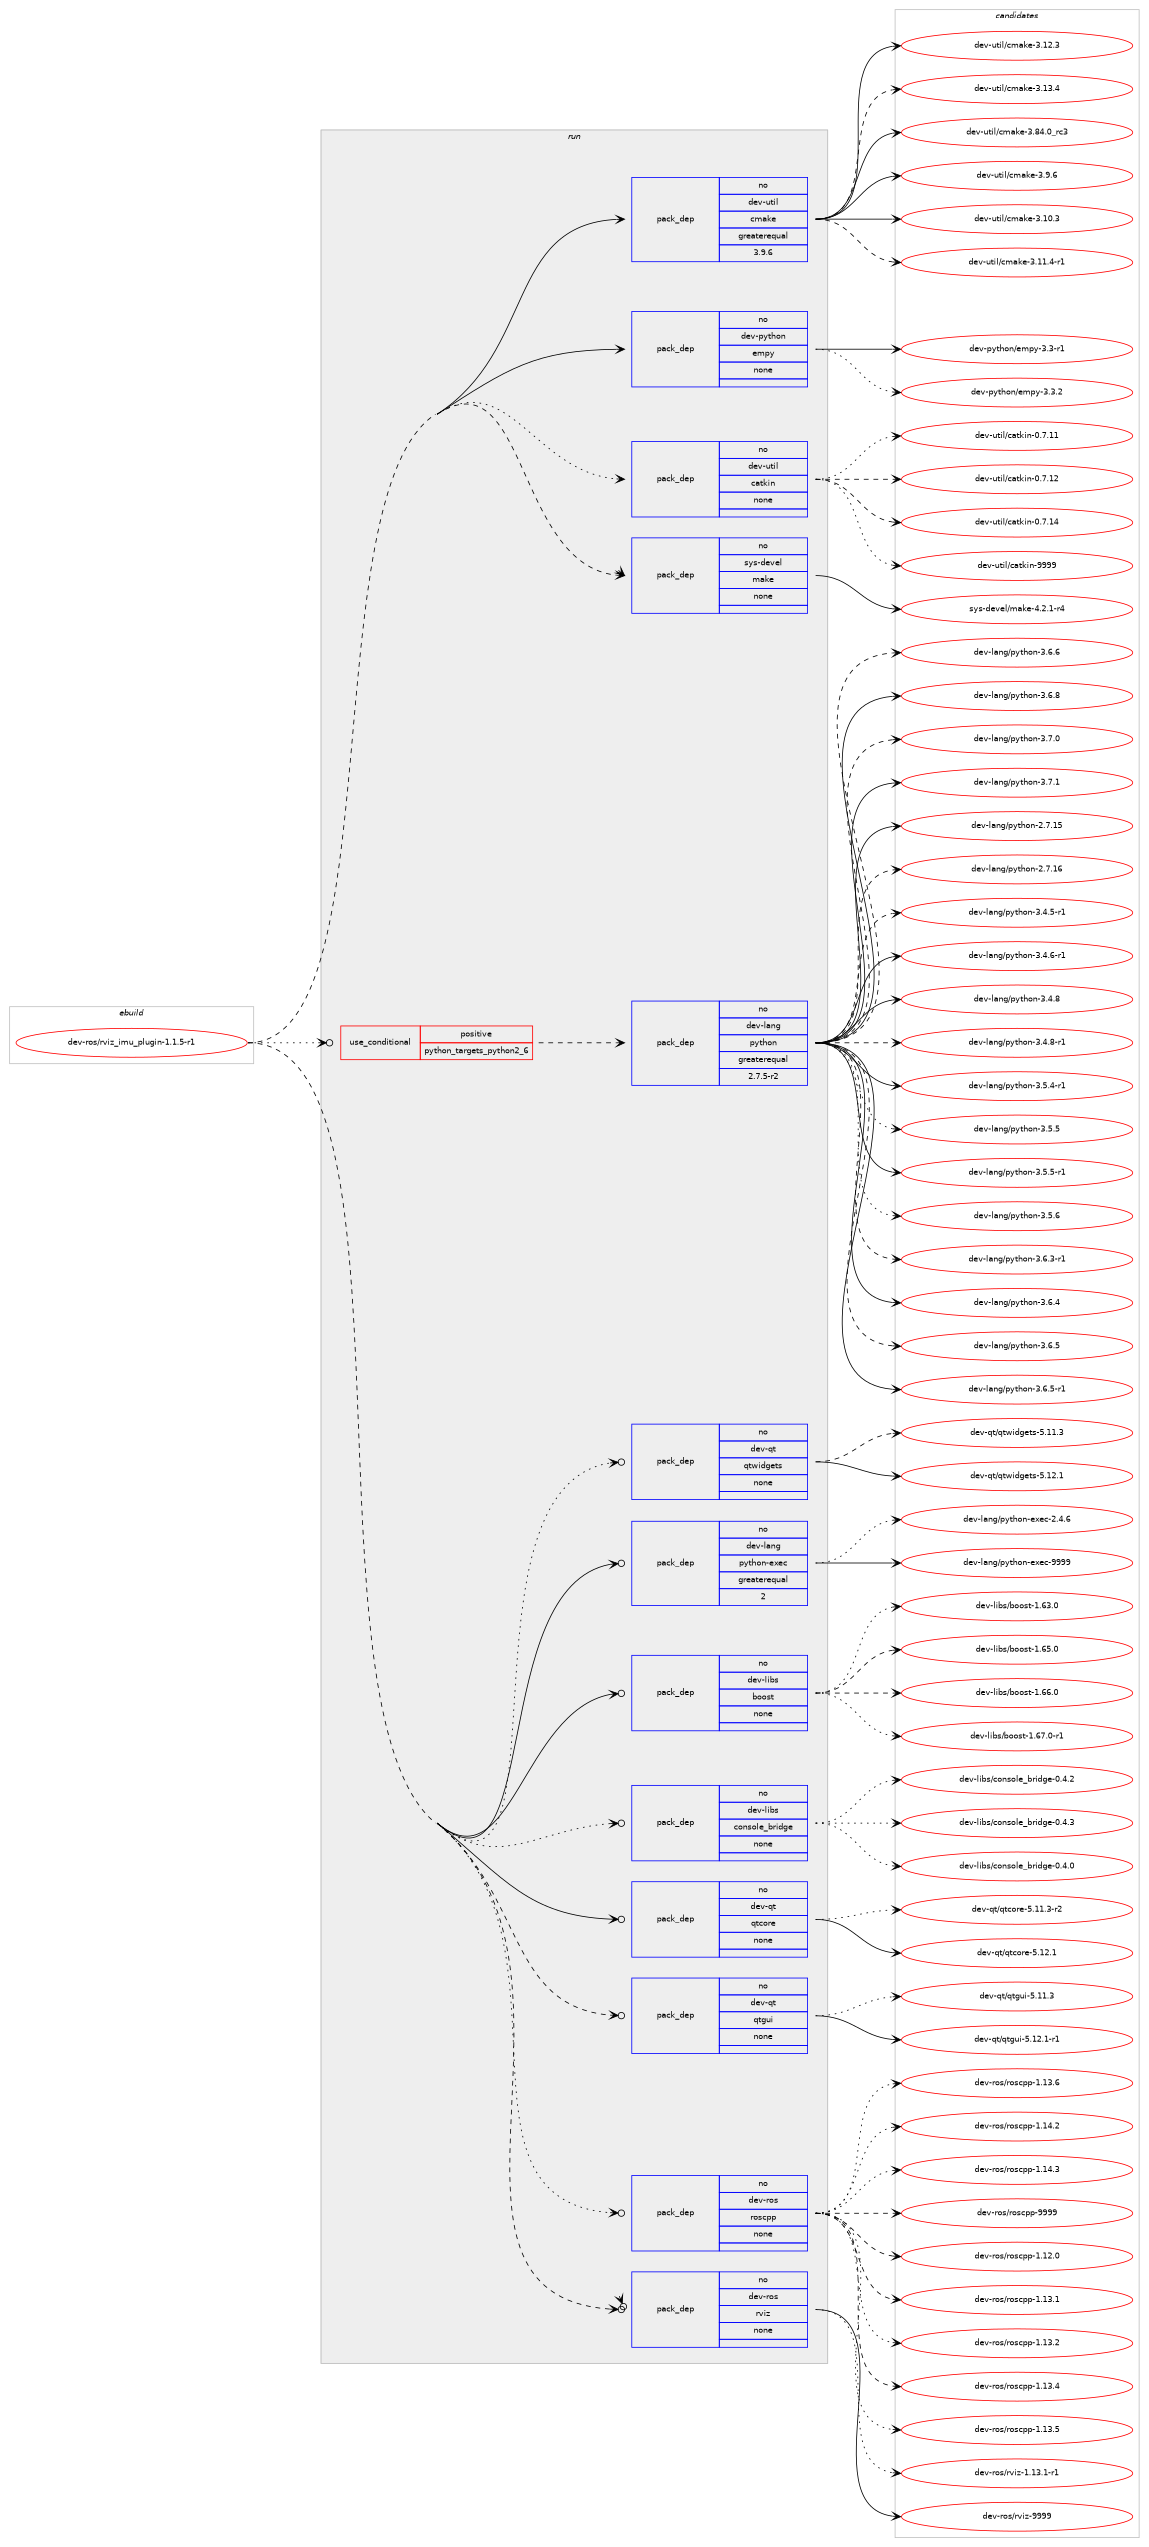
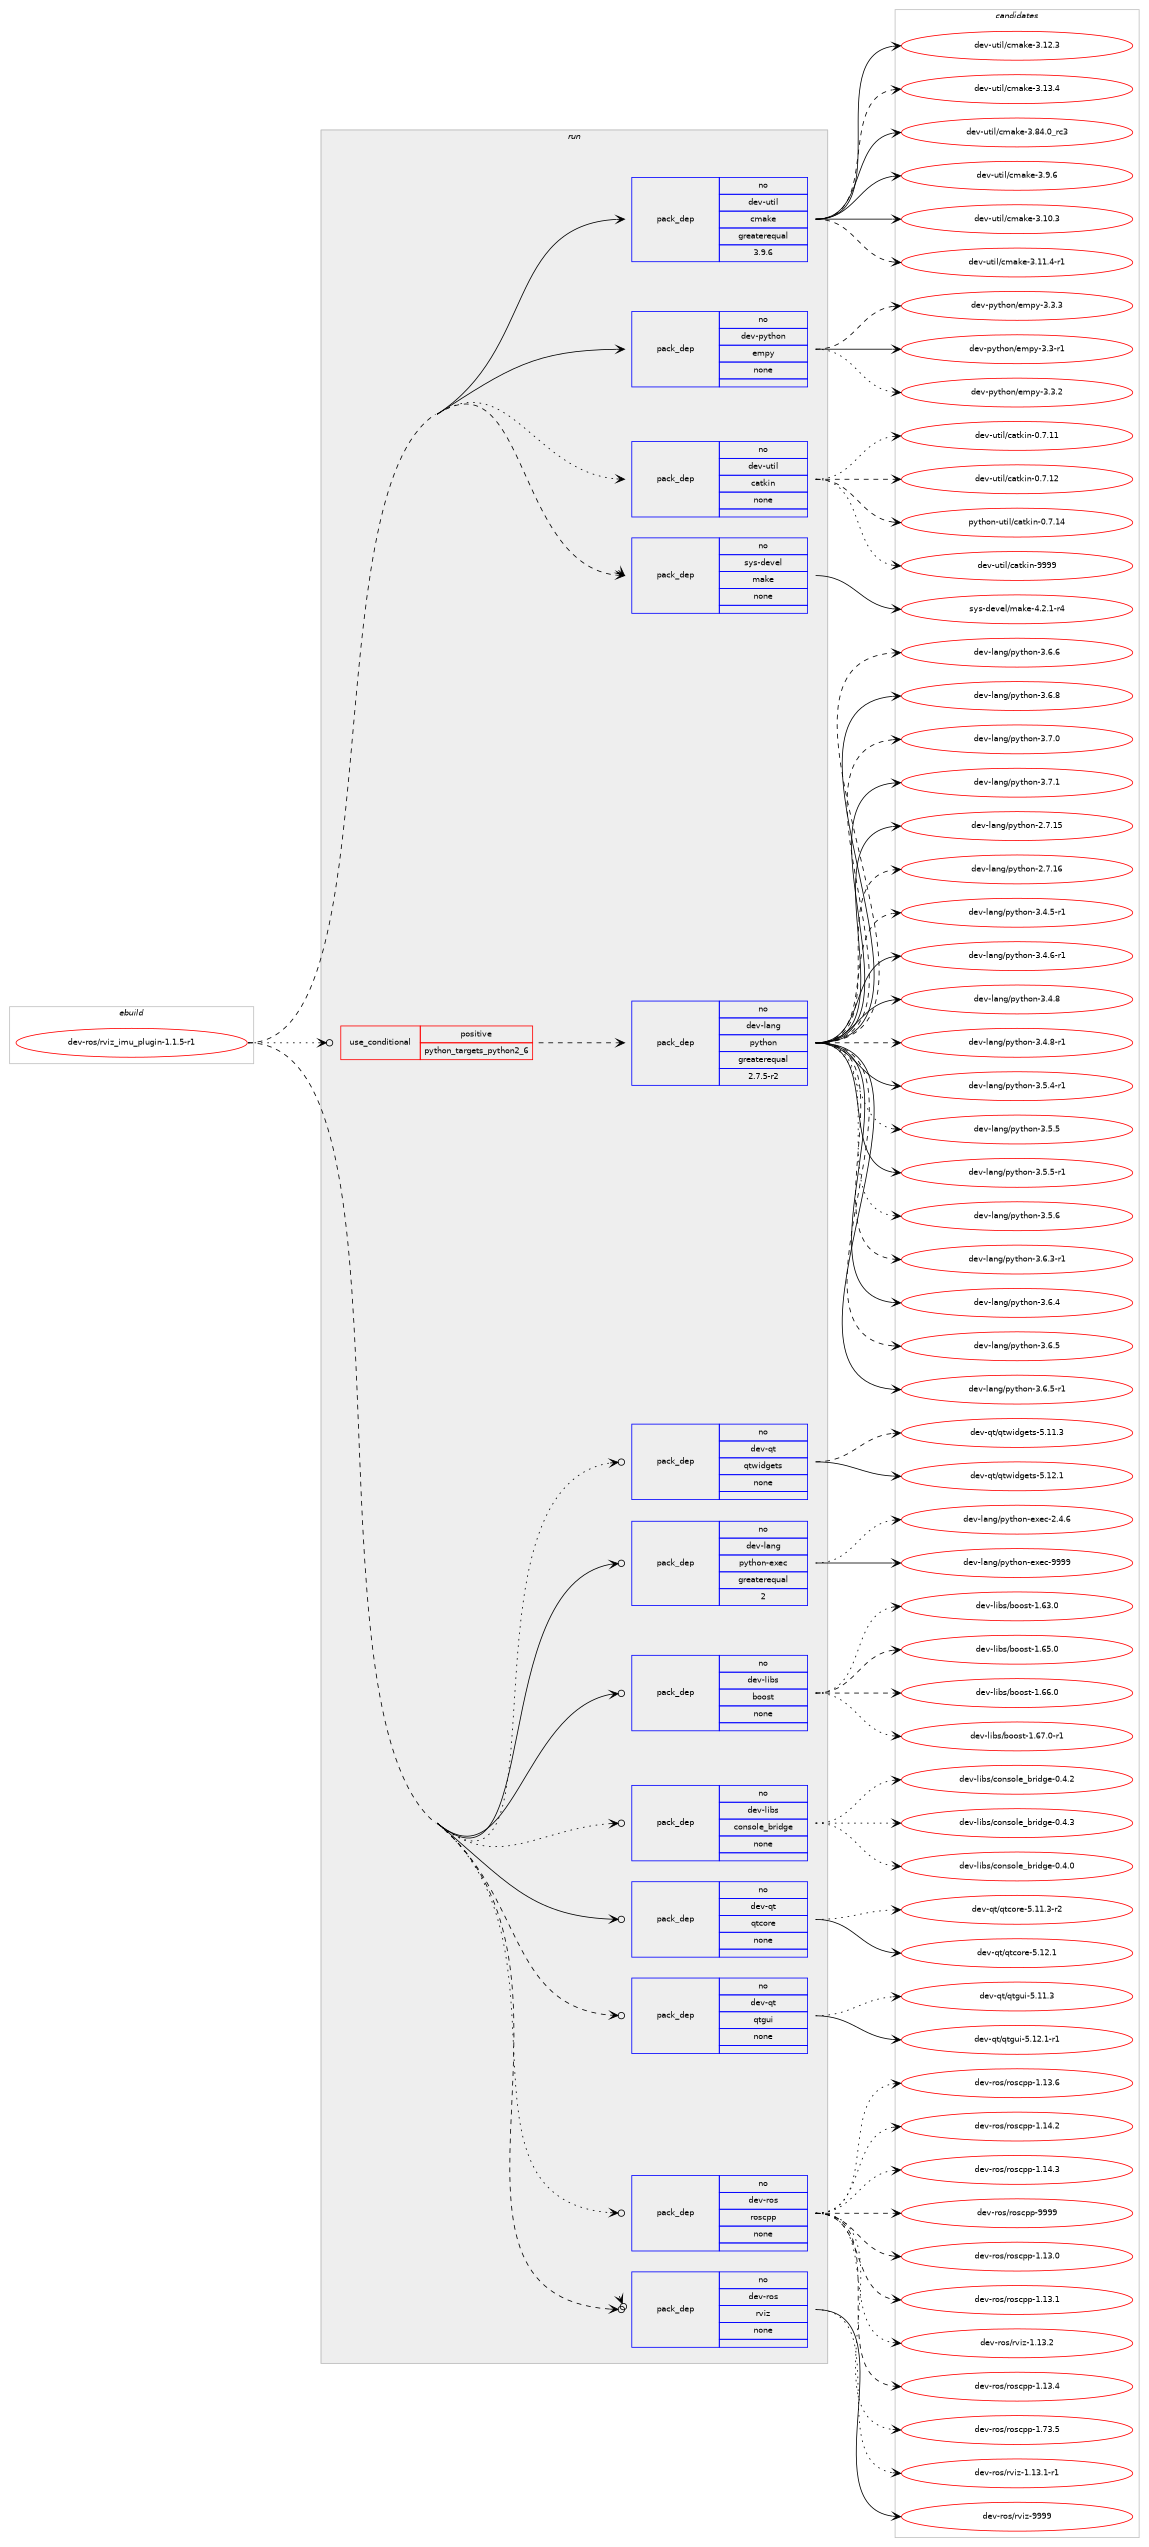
none -> (1017, 306)
(1017, 523) -> (1017, 523)
(1017, 2257) -> (1017, 2257)
(1017, 2343) -> (1017, 2343)
(1017, 2430) -> (1017, 2430)
